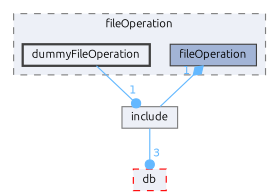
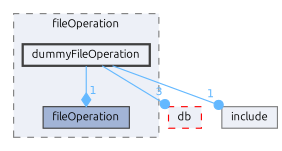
(177, 91) -> (86, 79)
(150, 144) -> (132, 84)
